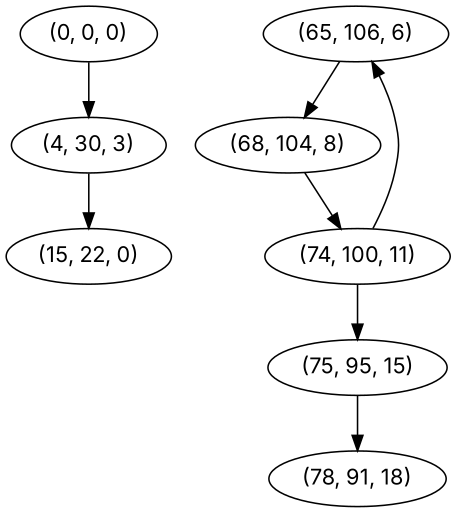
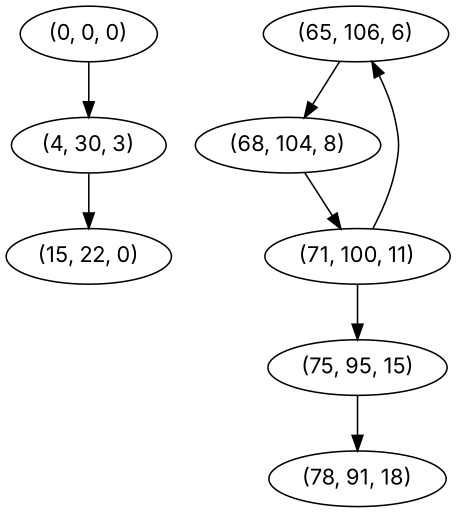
(358, 256) -> (358, 256)
